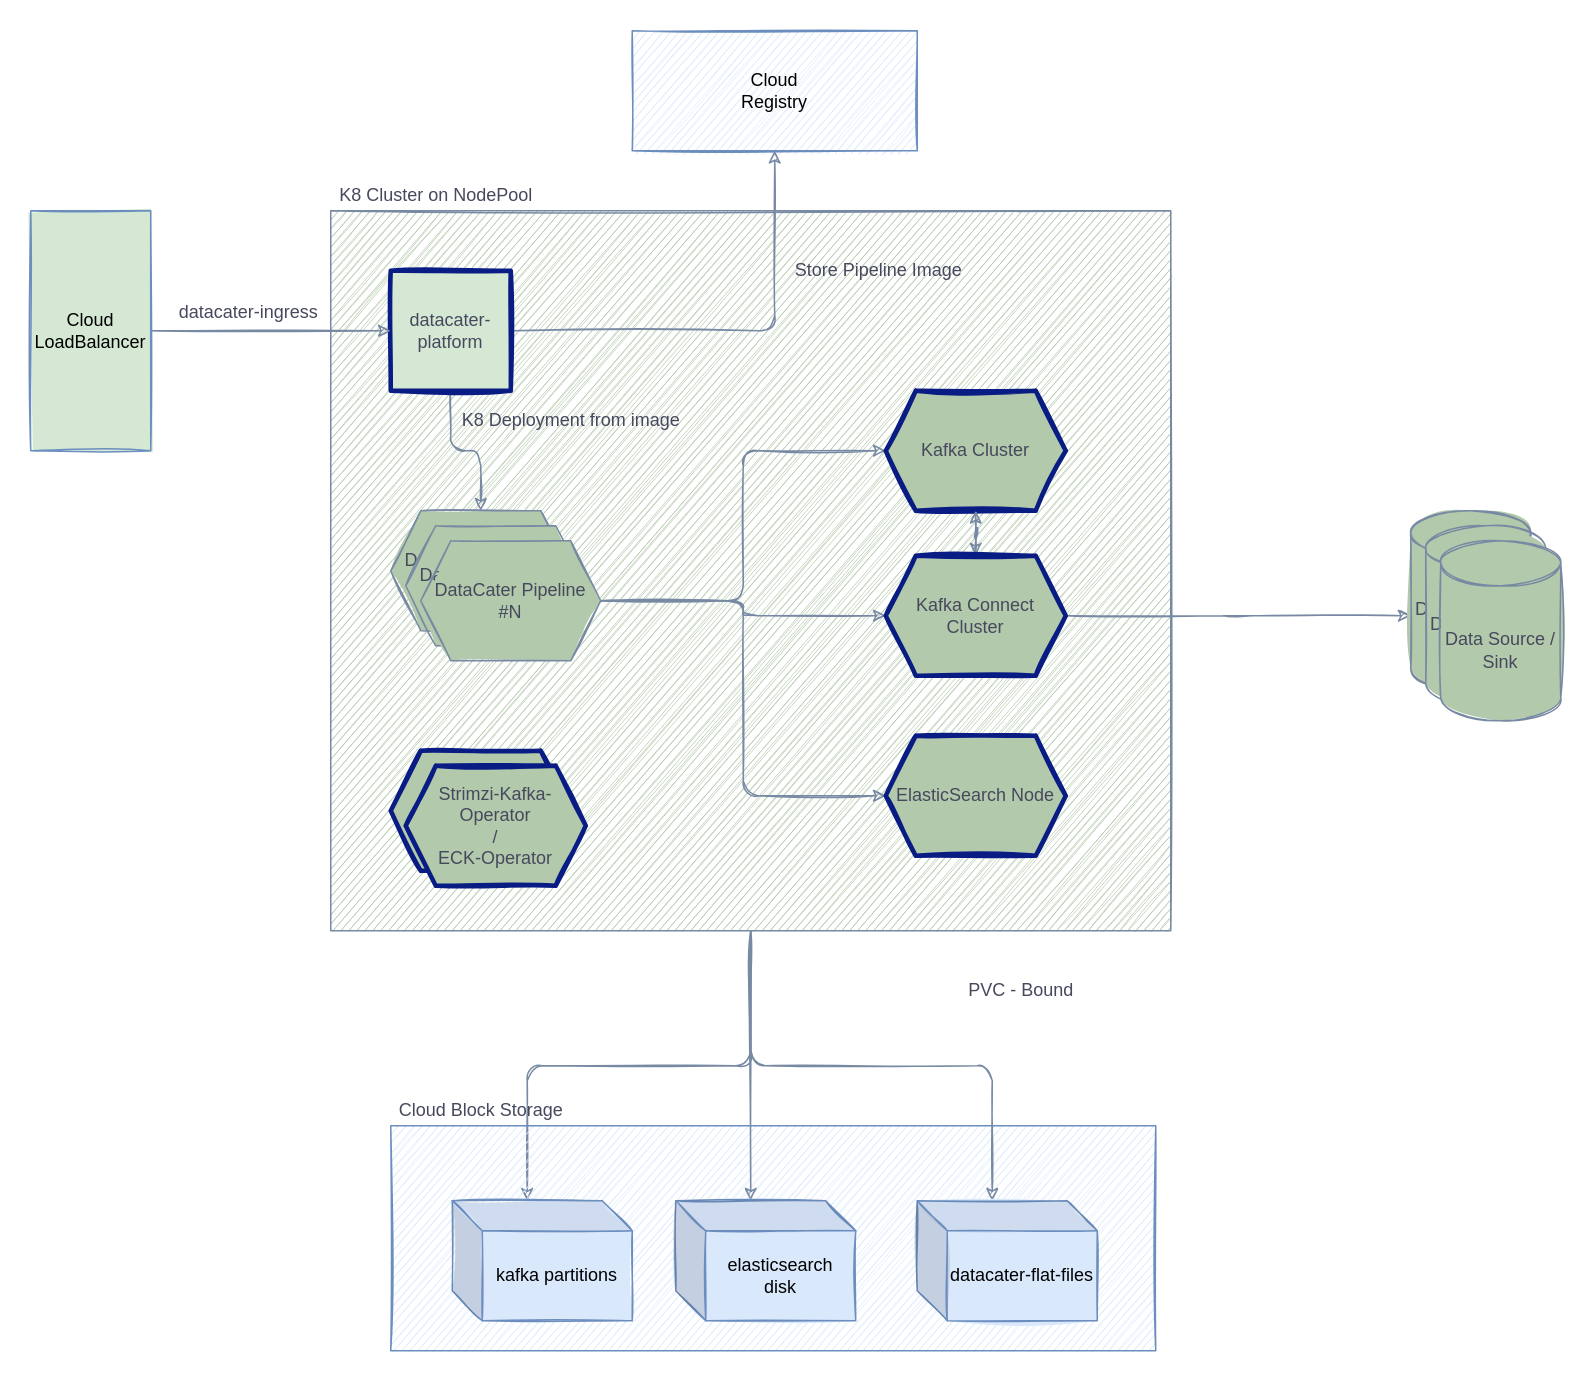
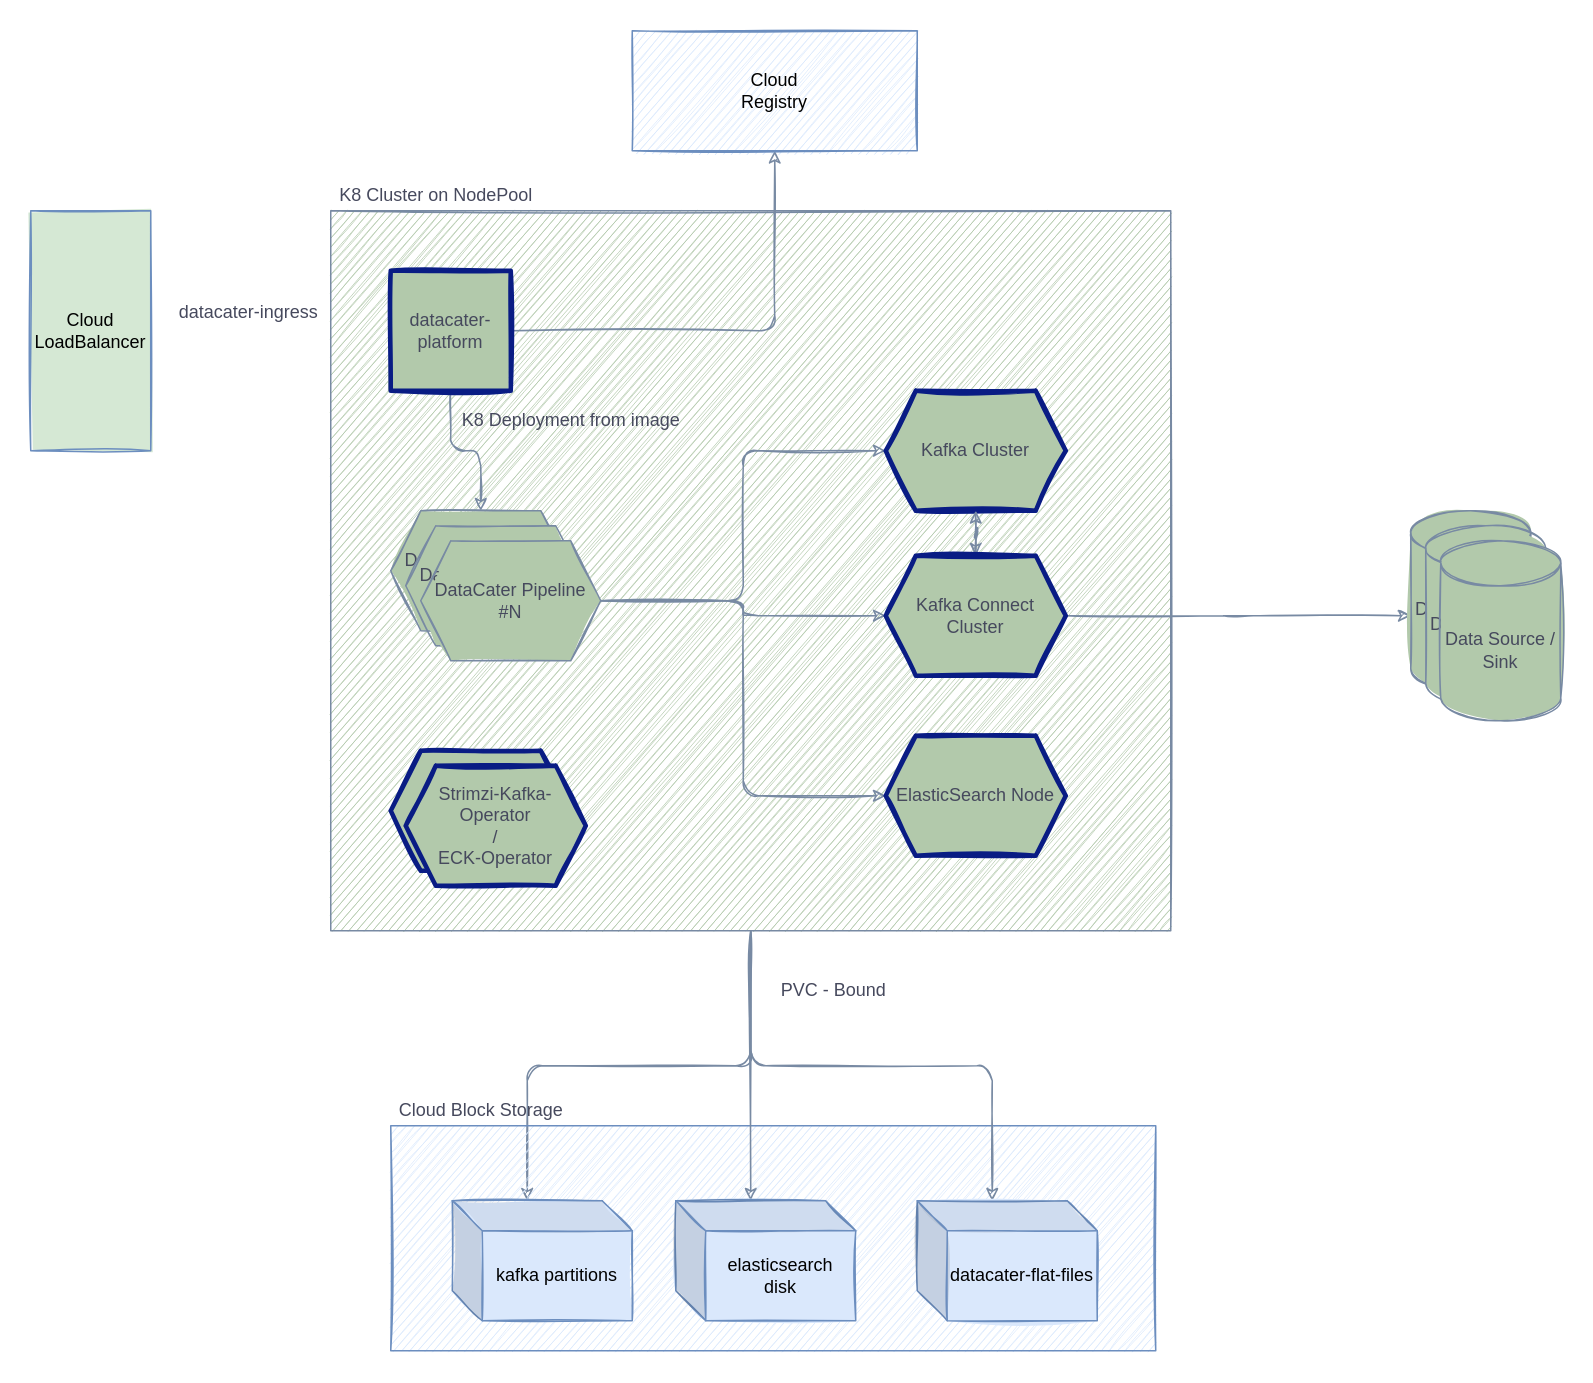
(878, 271) -> none
(243, 331) -> none
(451, 331) -> (451, 331)
(1021, 991) -> (833, 991)
